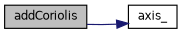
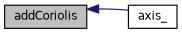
(102, 25) -> (113, 9)
